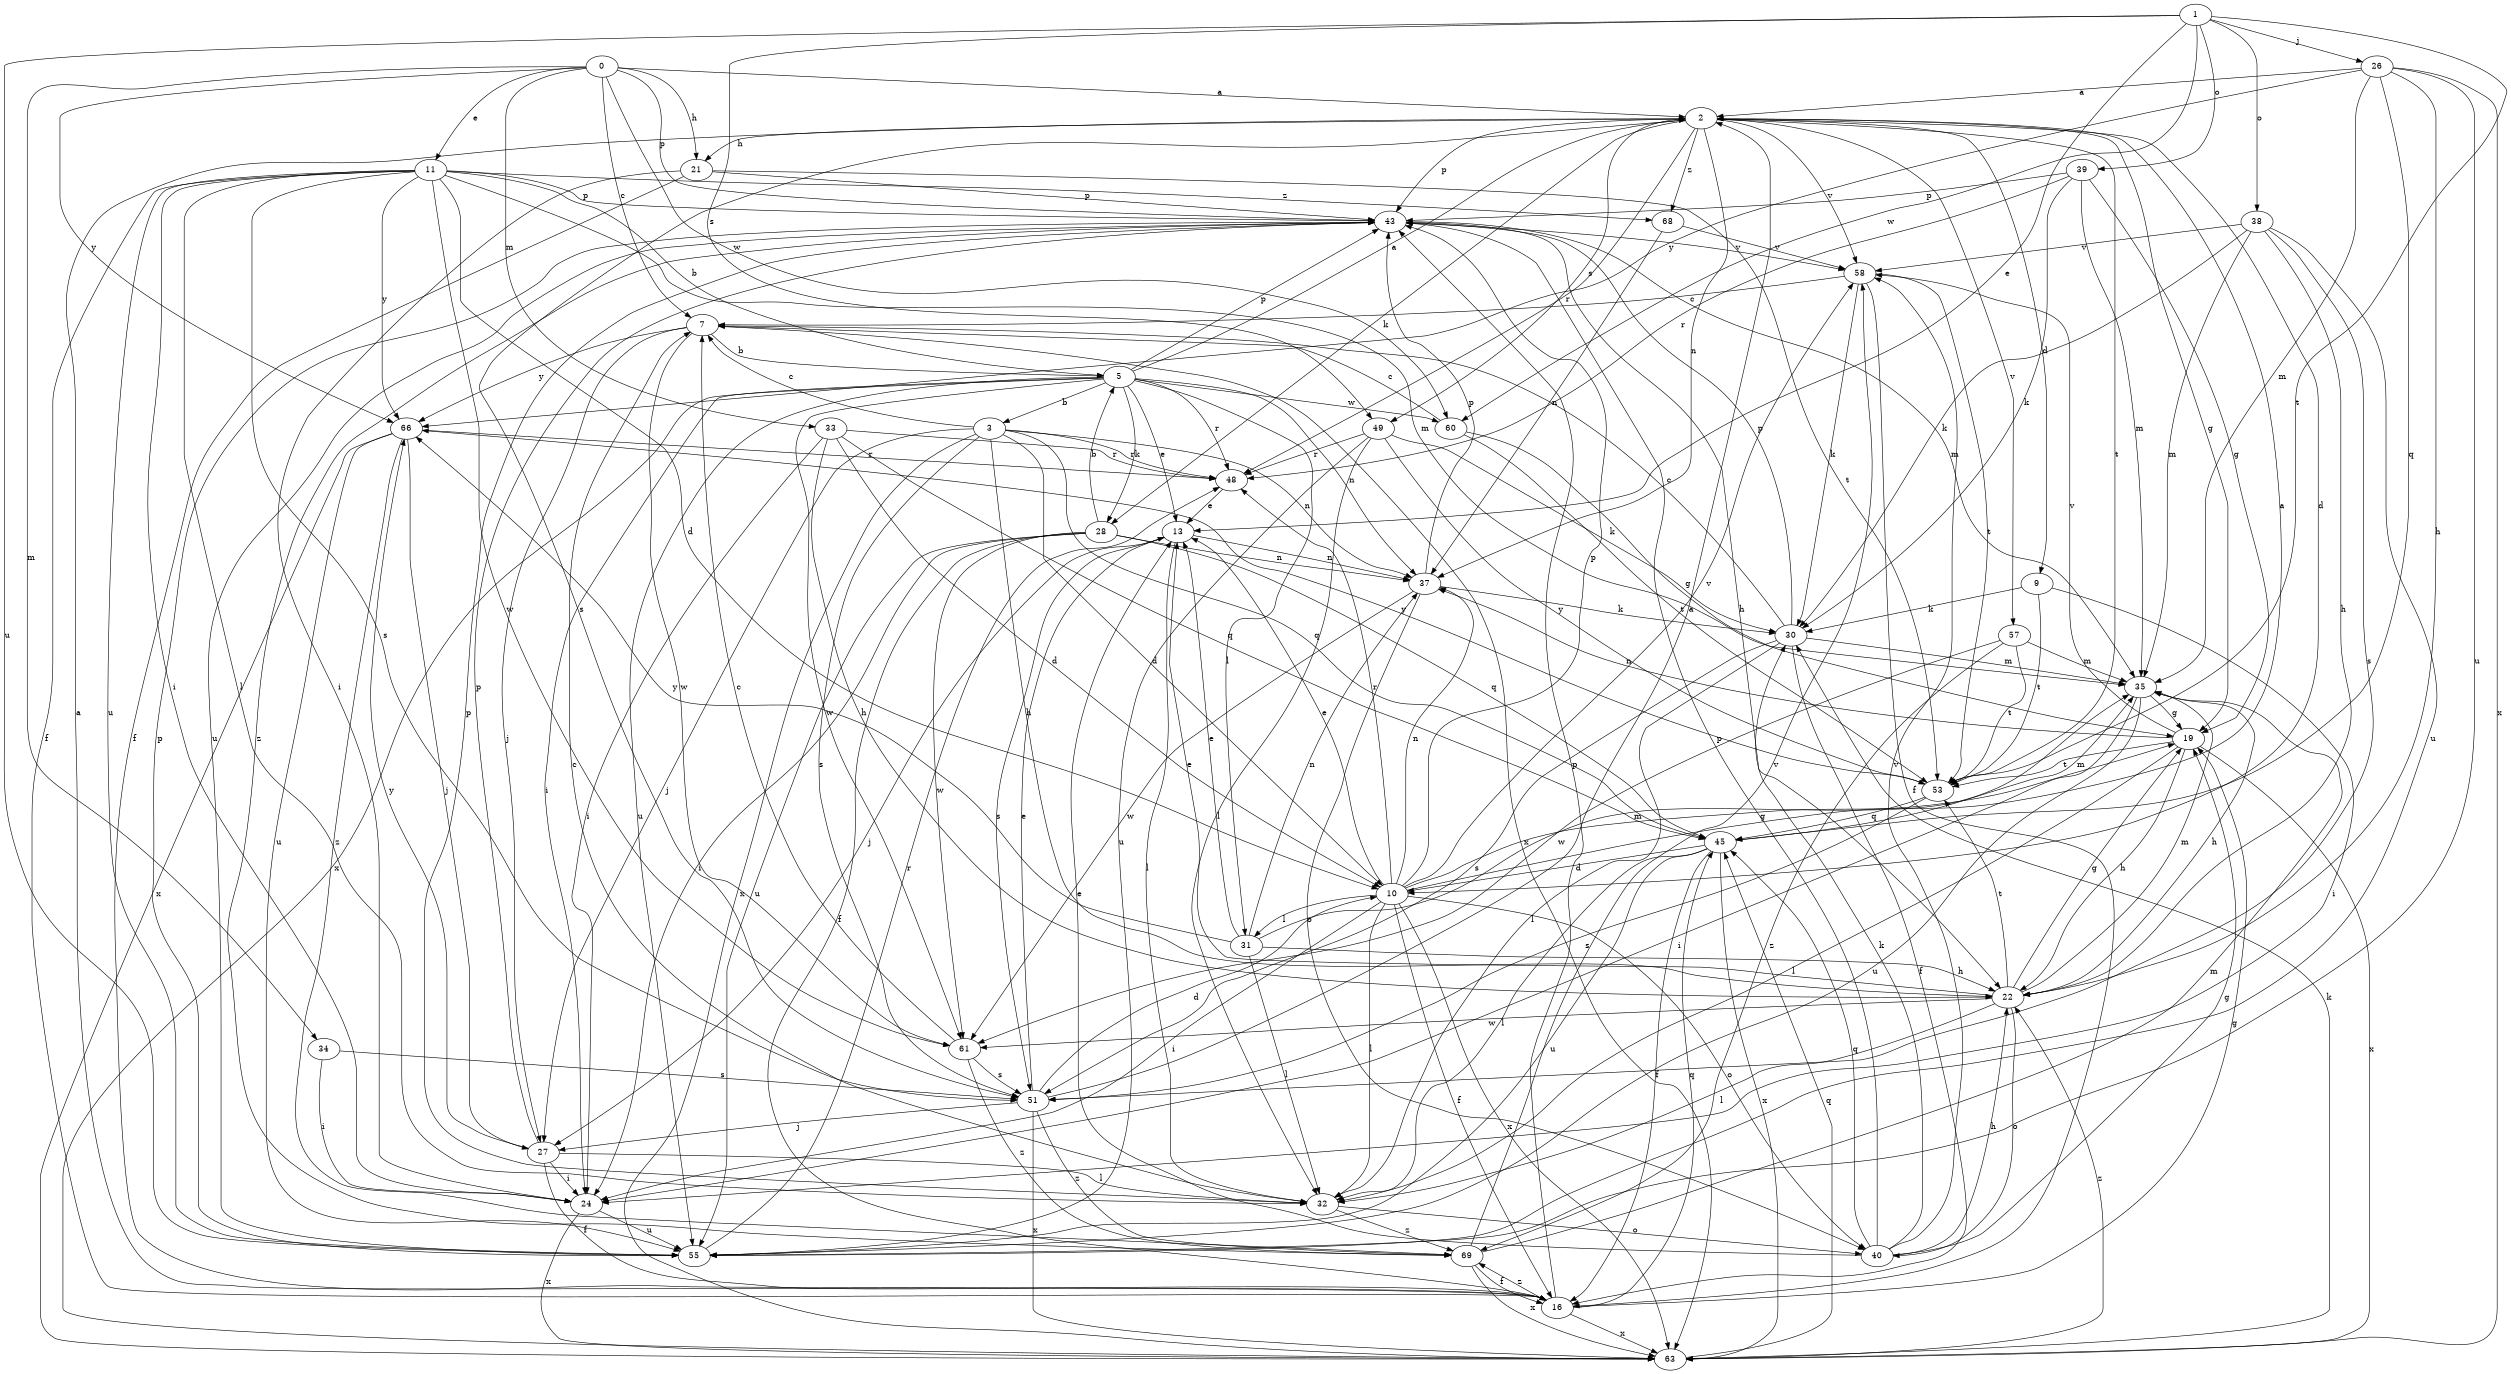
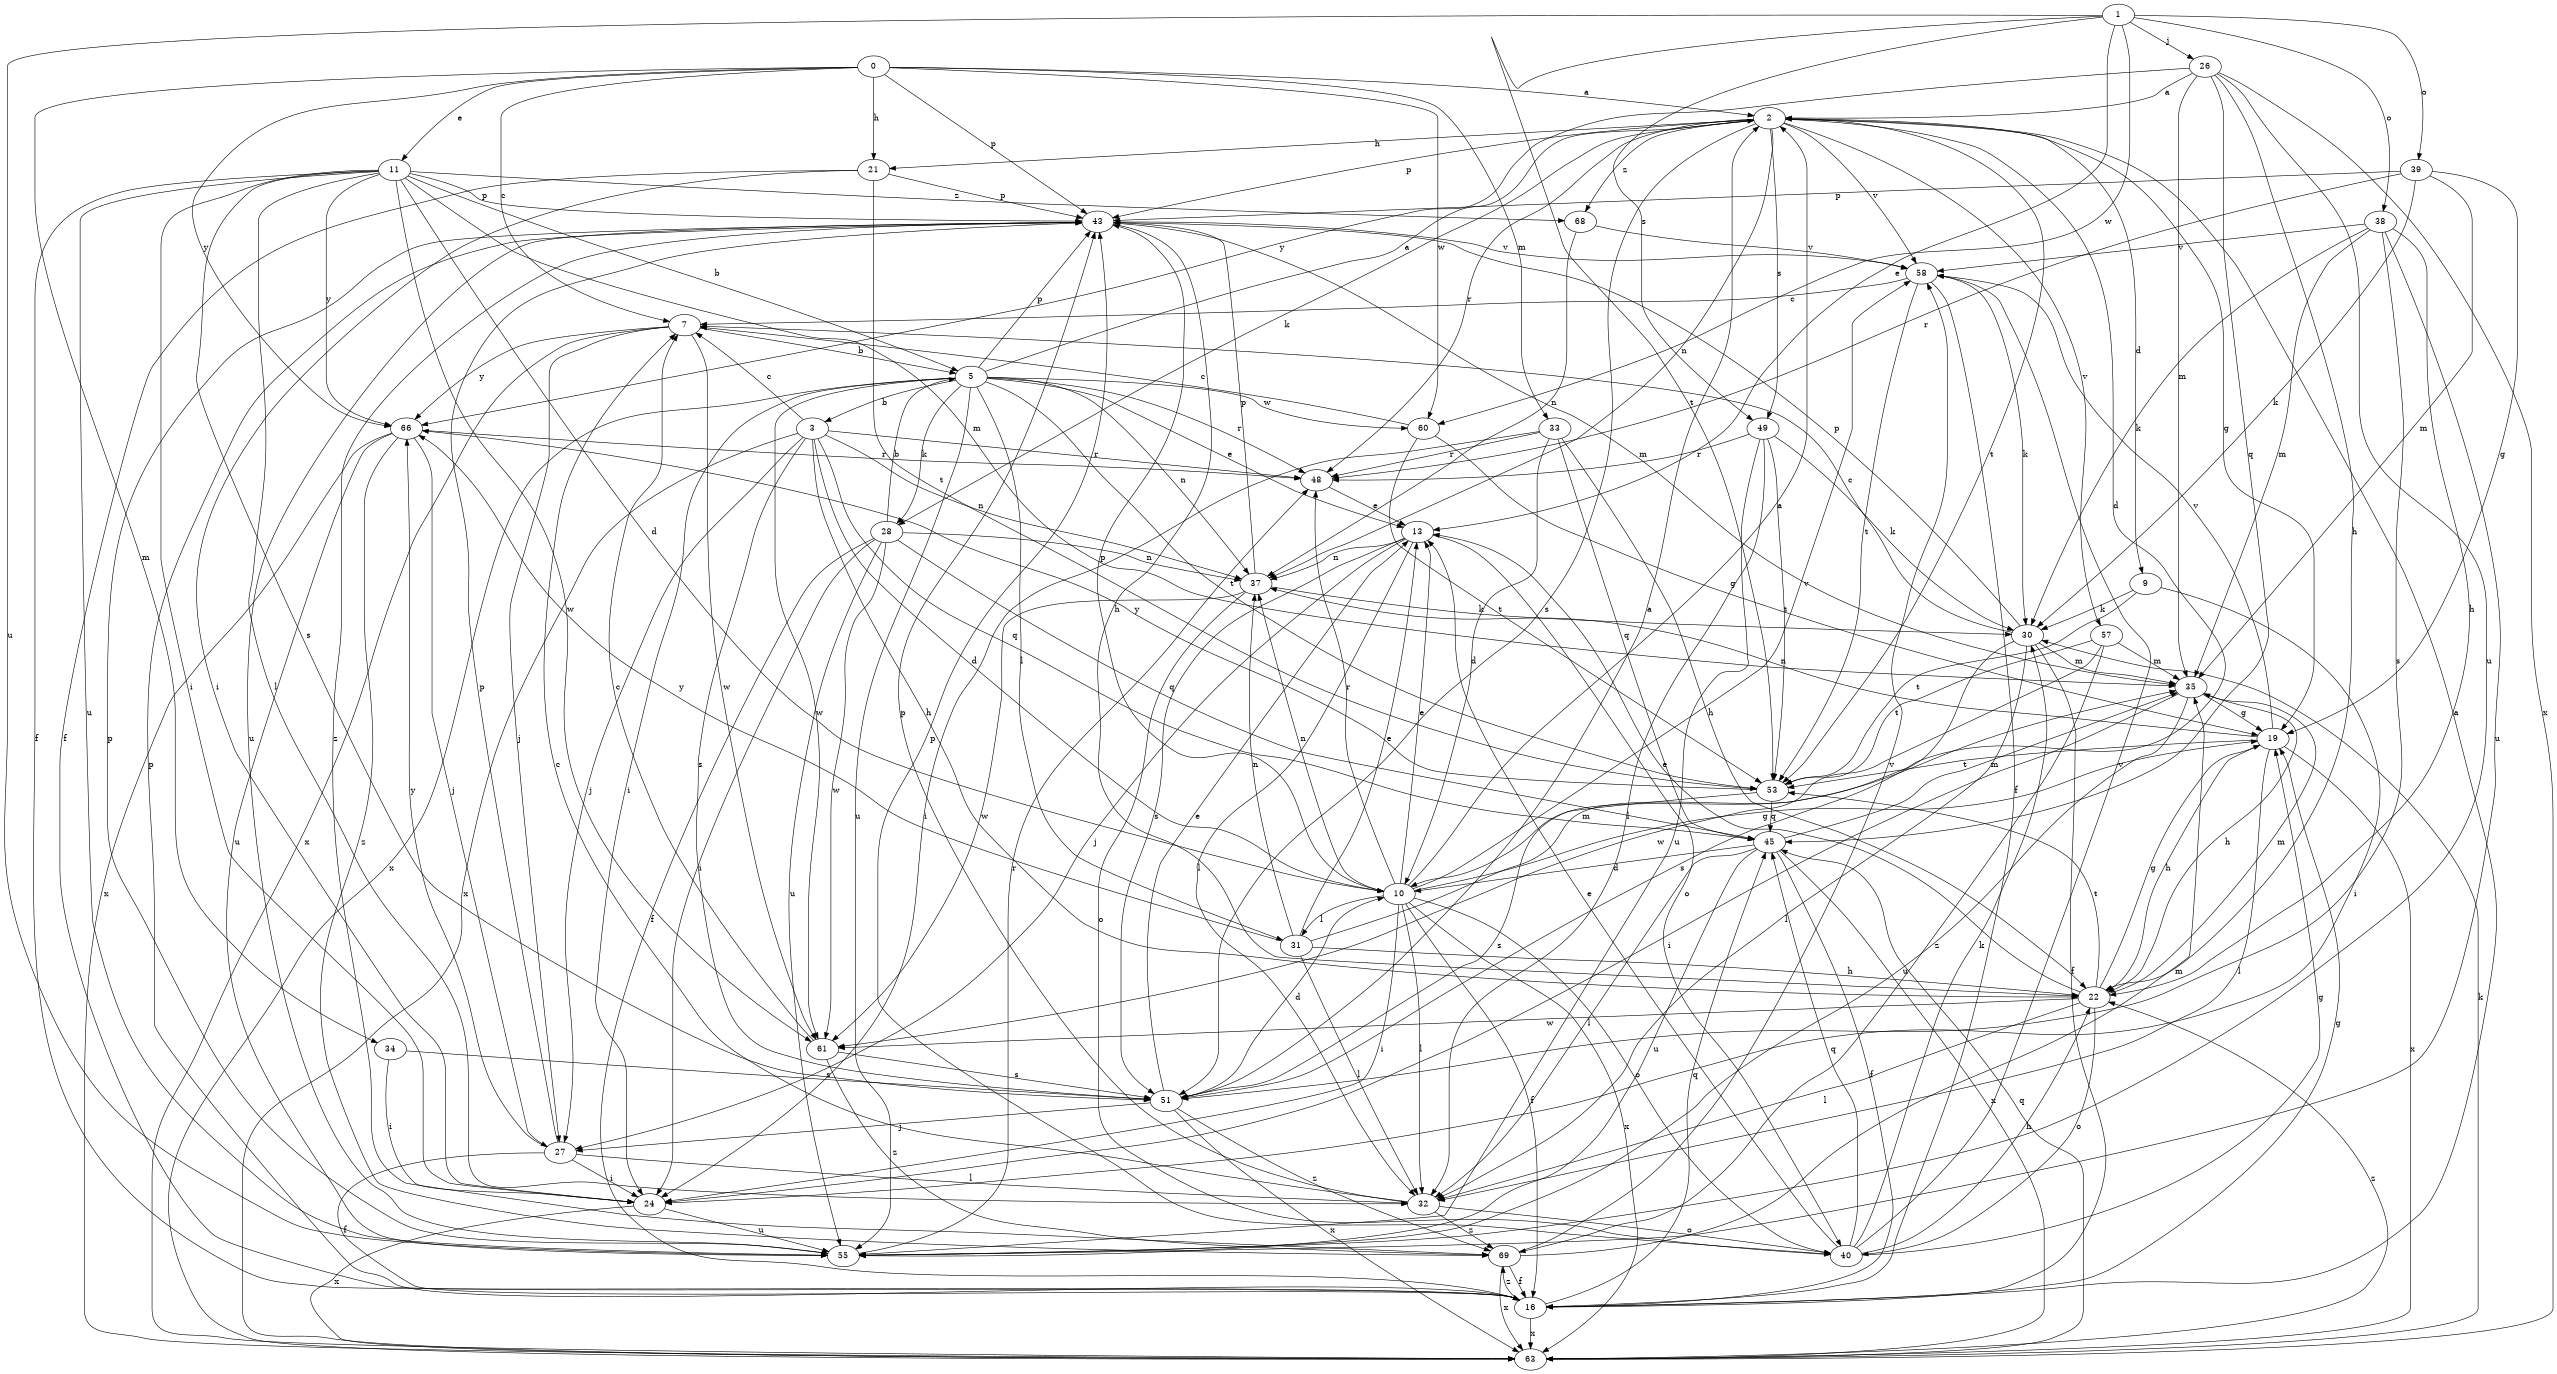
(1561, 610) -> (1786, 610)
none -> (1330, 654)
none -> (1692, 843)
